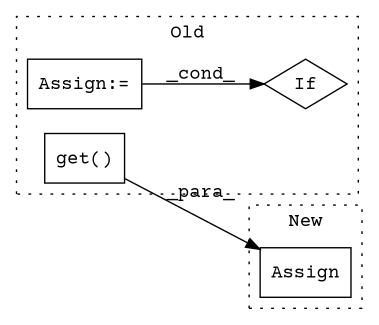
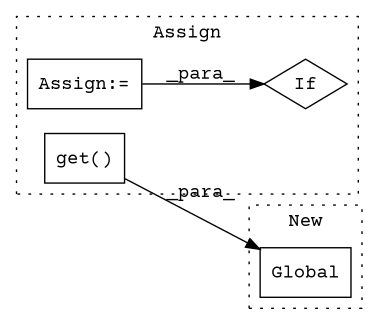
(187, 32) -> (187, 32)
(201, 74) -> (201, 74)
(306, 273) -> (306, 273)
